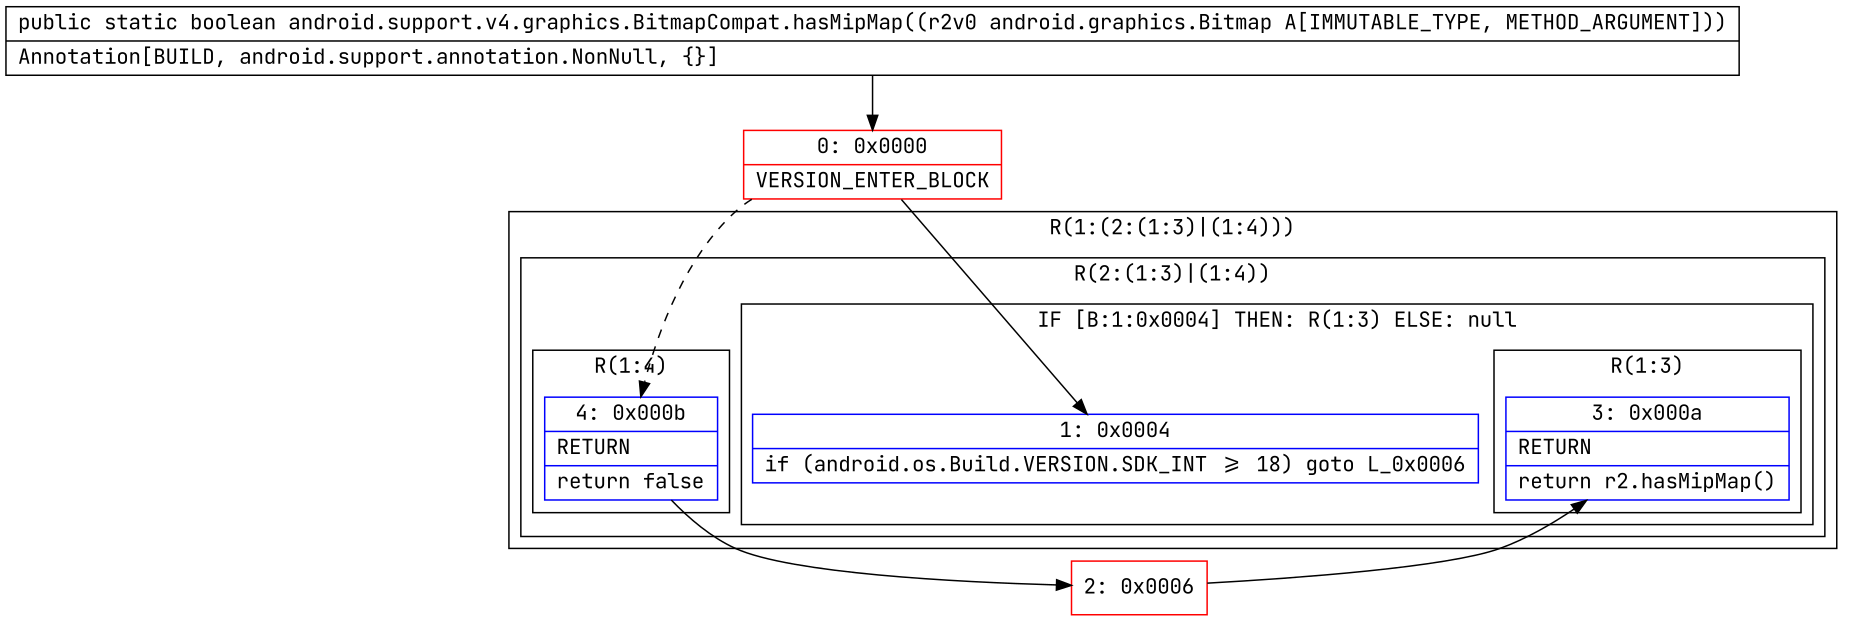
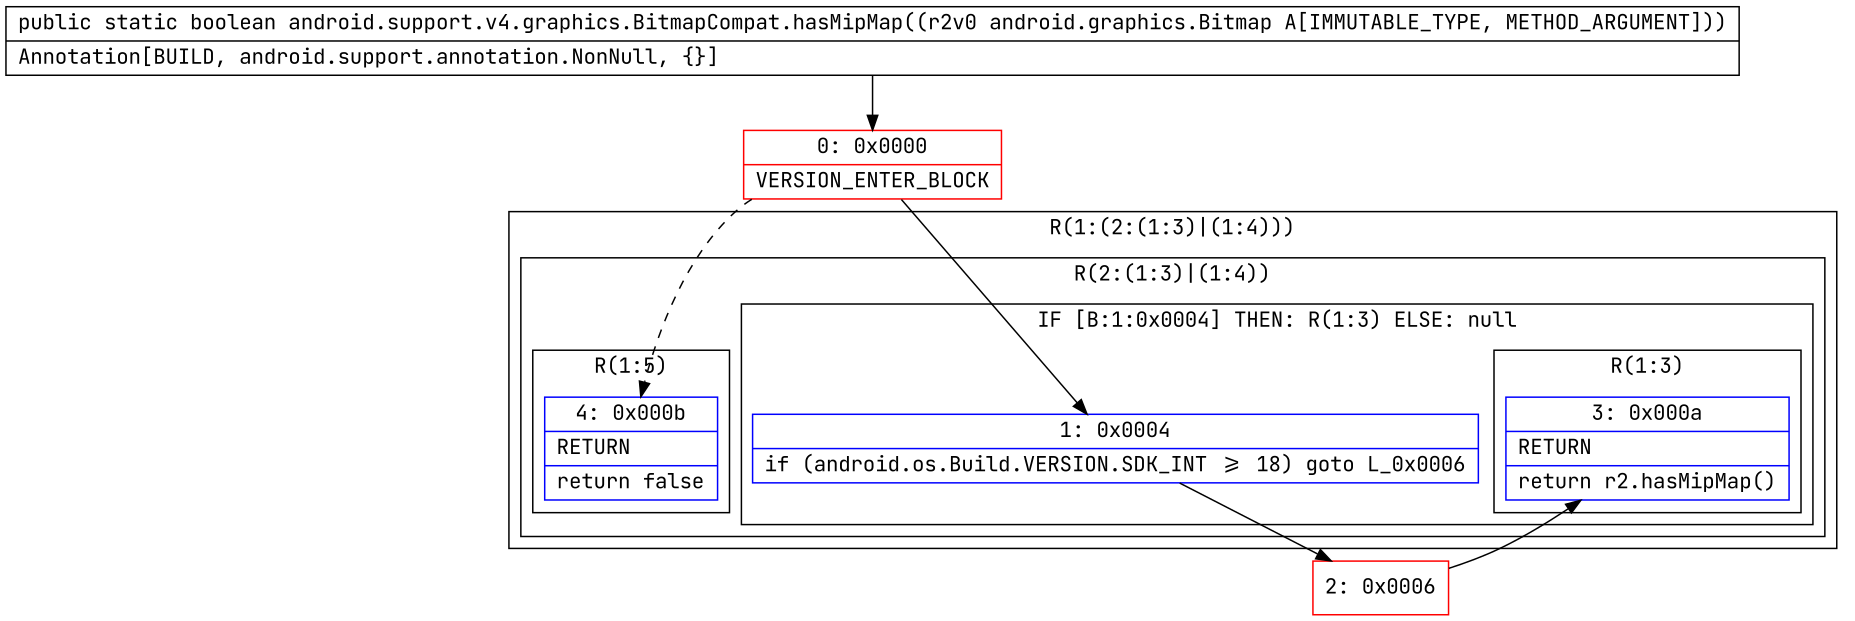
(631, 367) -> (631, 367)
(854, 572) -> (1242, 515)
